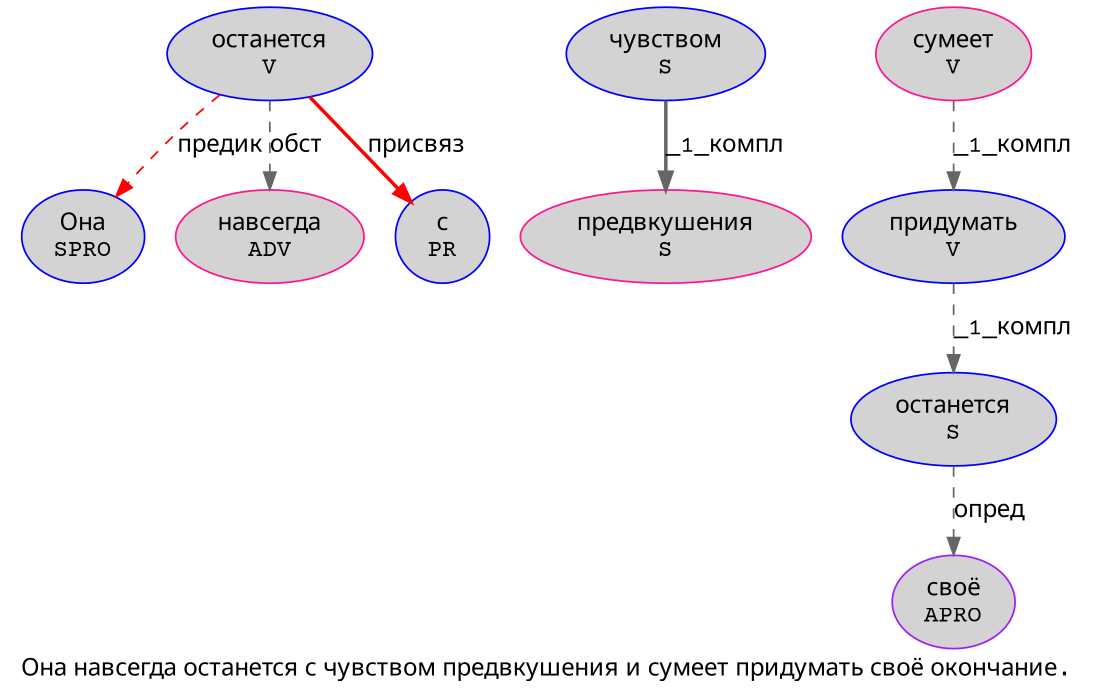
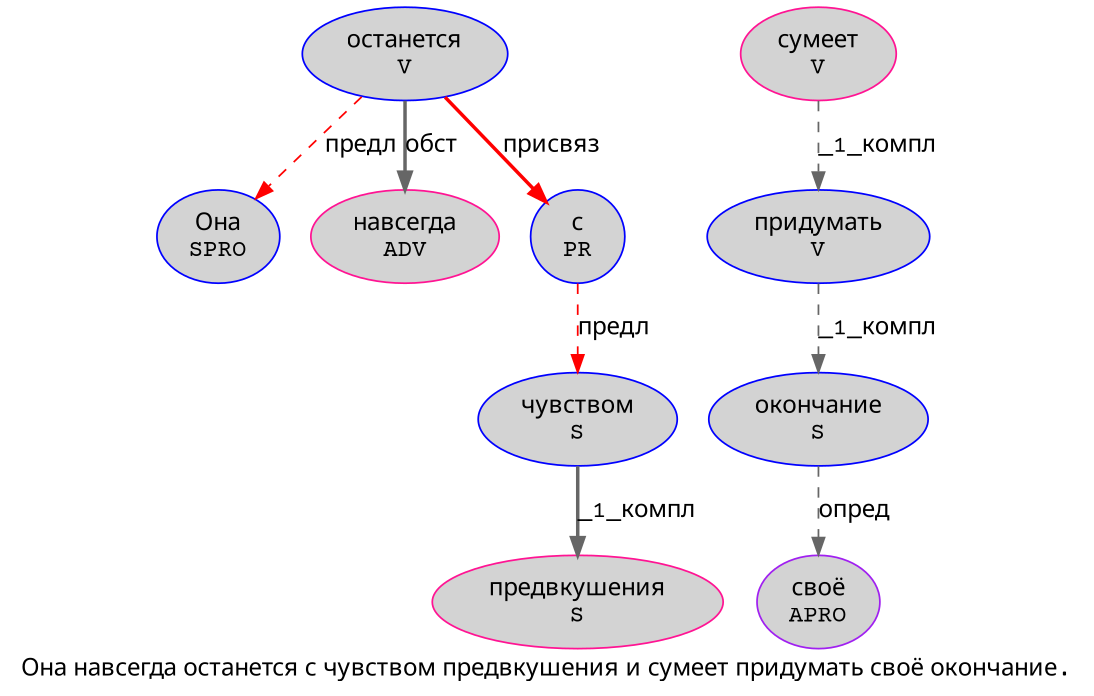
(270, 136) -> (405, 136)
(220, 145) -> (361, 145)
none -> (578, 319)
(954, 419) -> (818, 419)
